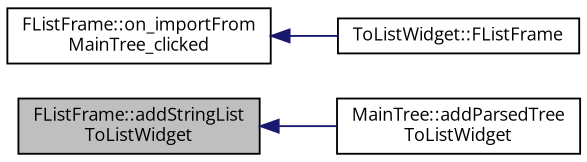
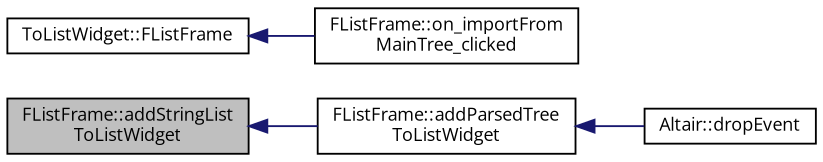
(314, 36) -> (291, 36)
(459, 126) -> (447, 126)
none -> (730, 126)
